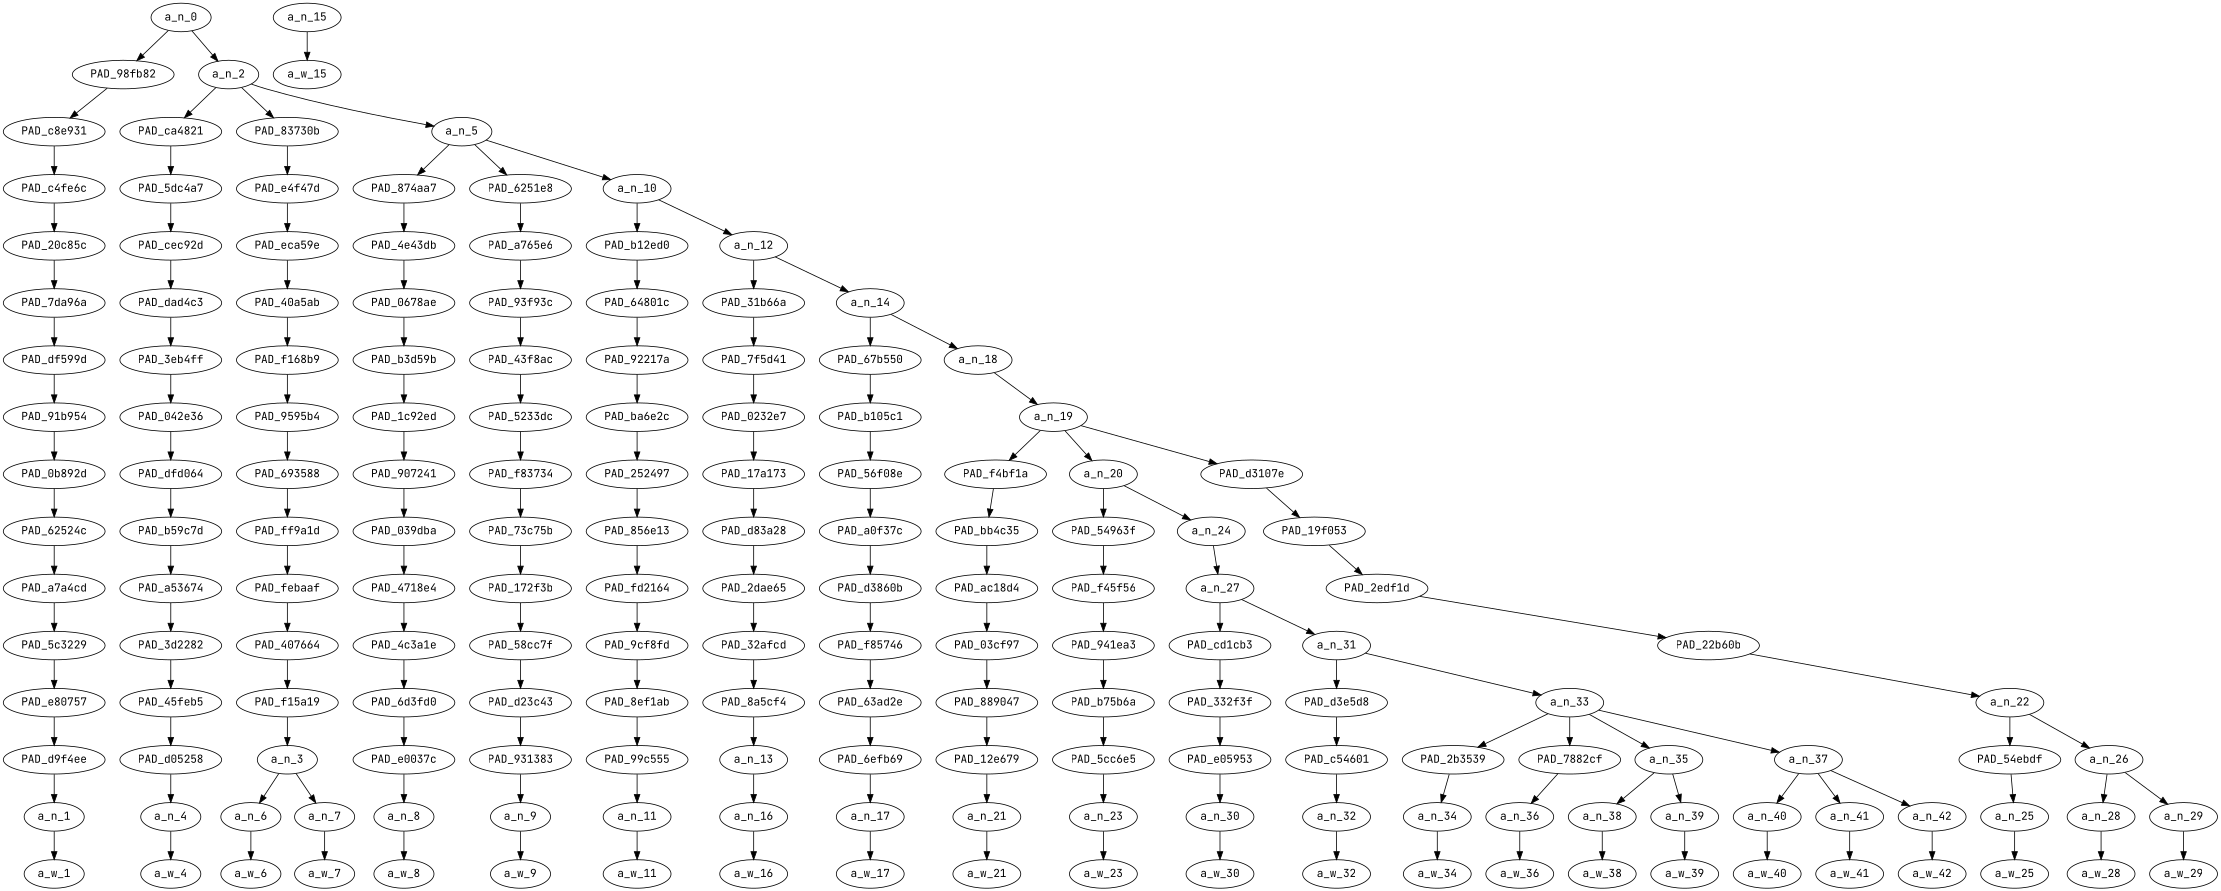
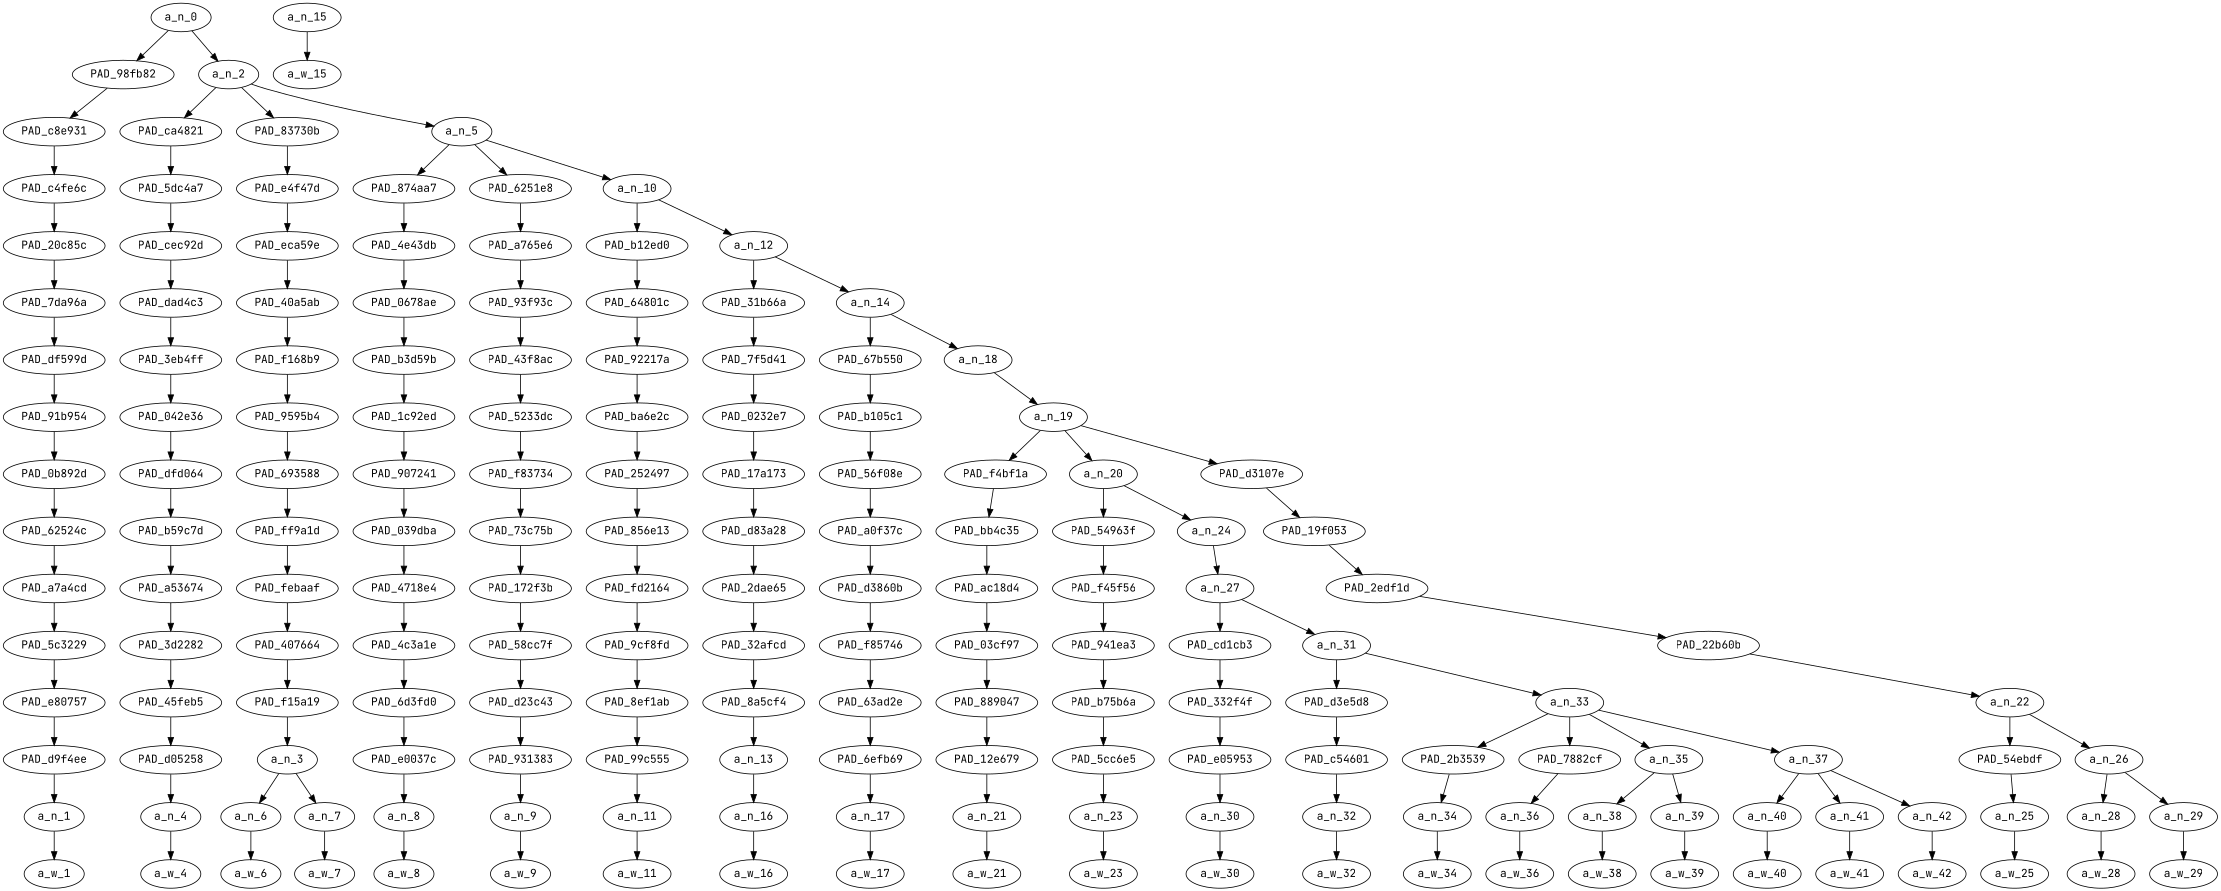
(1220, 703) -> (1220, 703)
